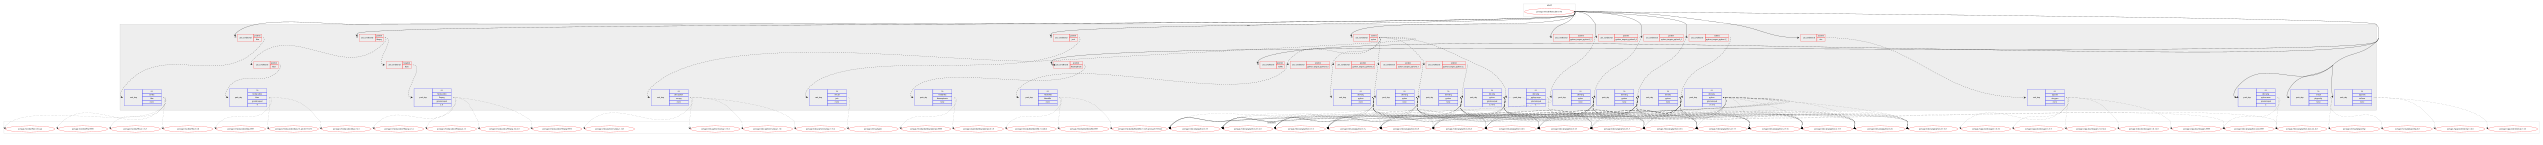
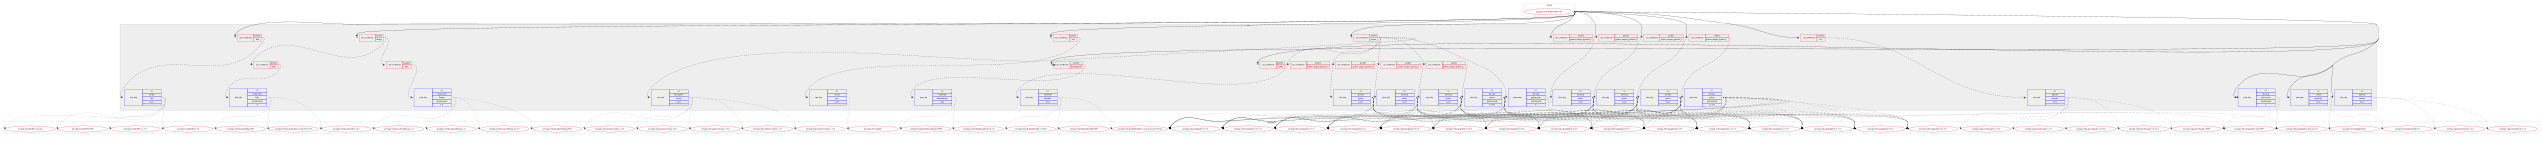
none -> (663, 129)
